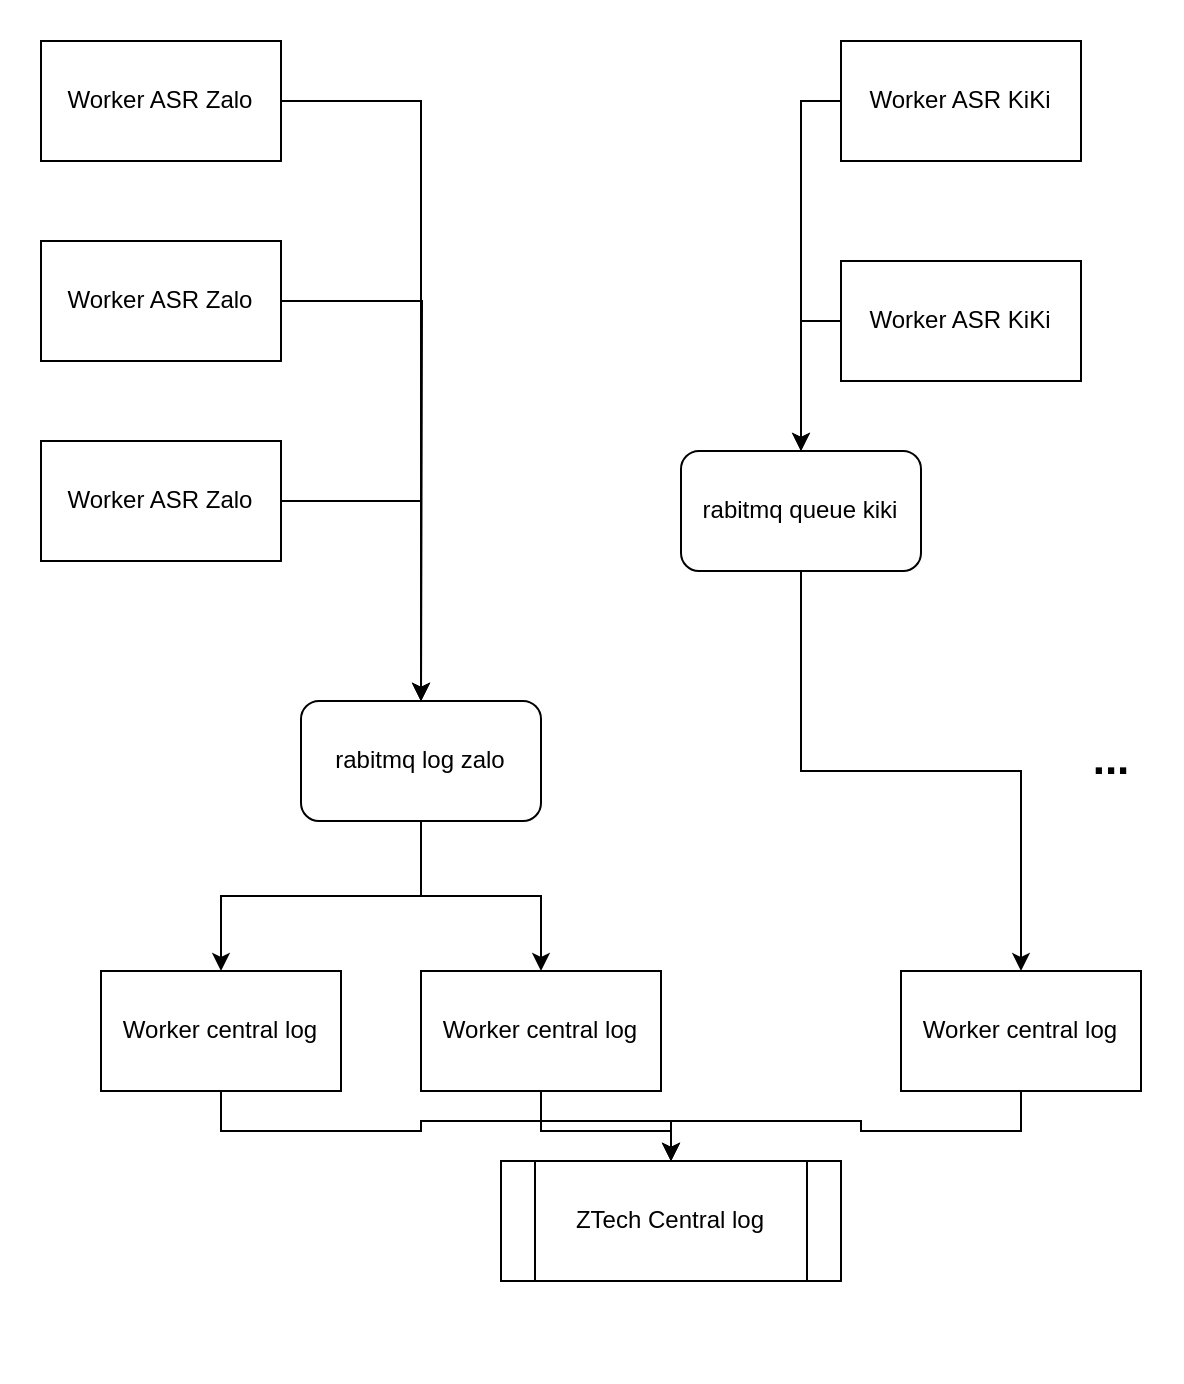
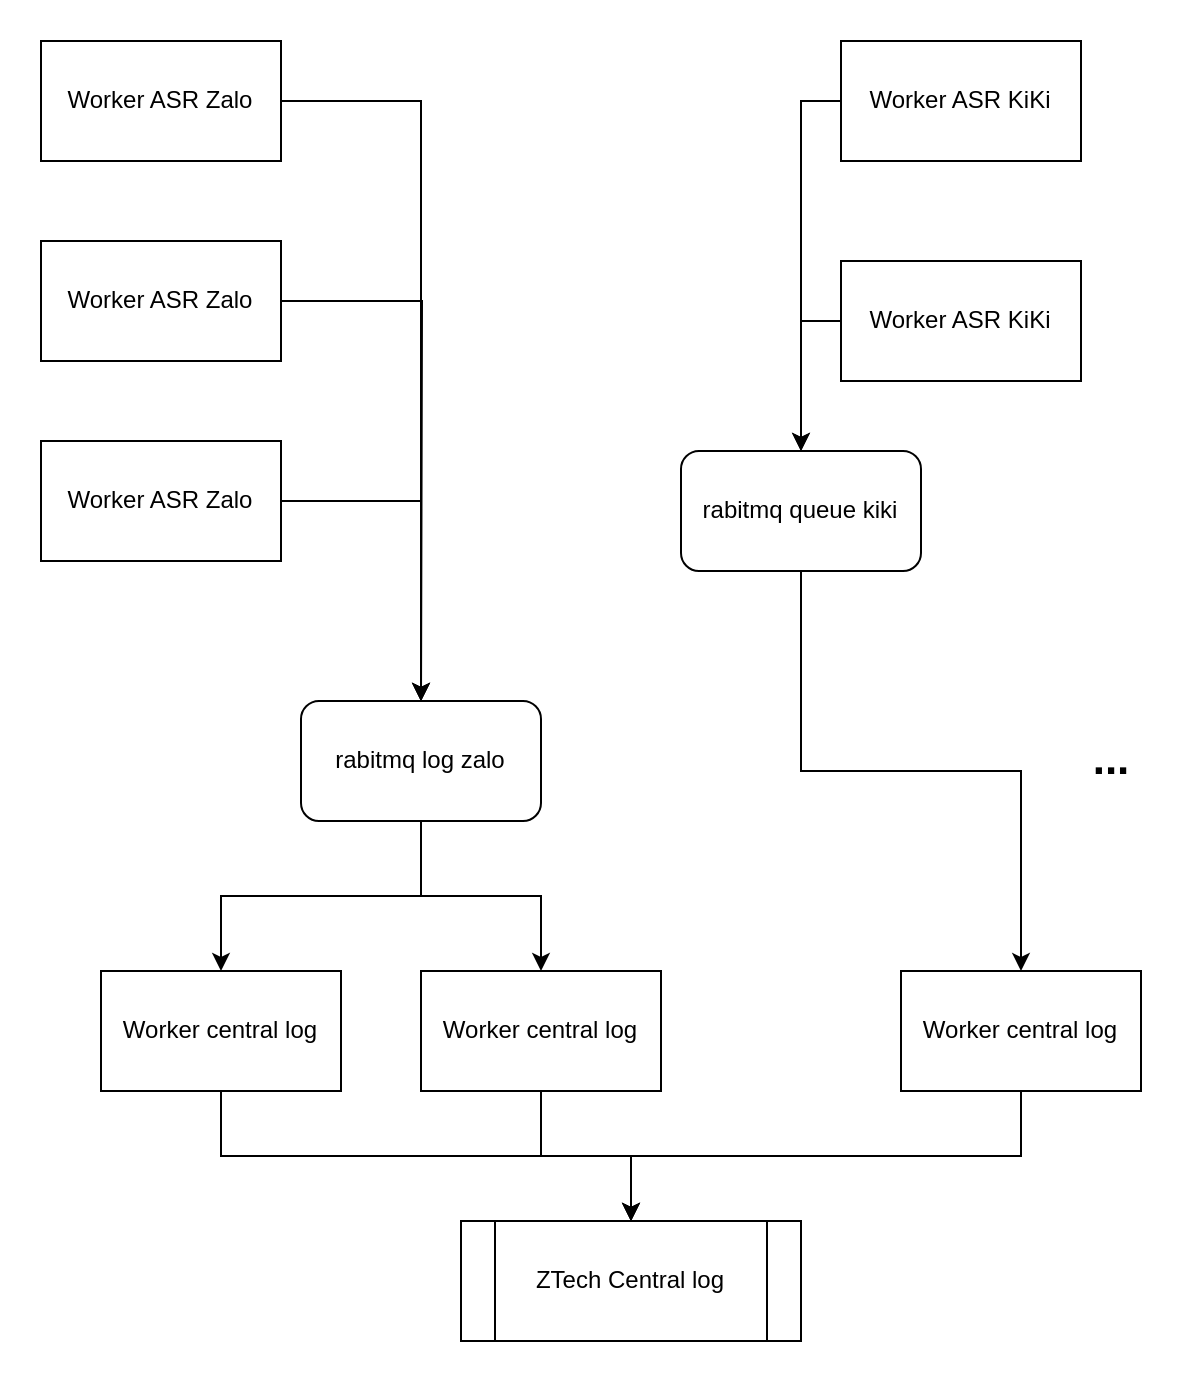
(671, 1221) -> (631, 1281)
